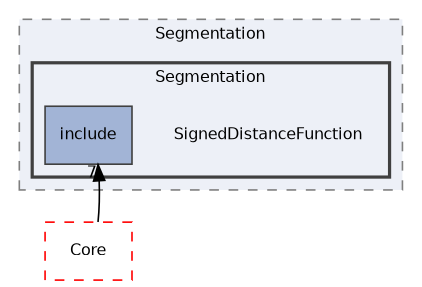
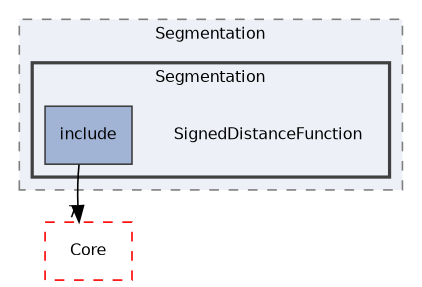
(99, 201) -> (78, 185)
